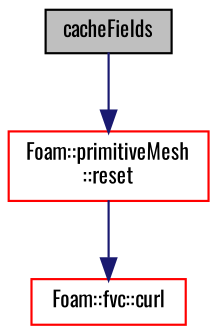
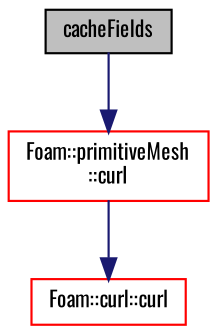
(109, 166) -> (109, 166)
(109, 302) -> (109, 302)
